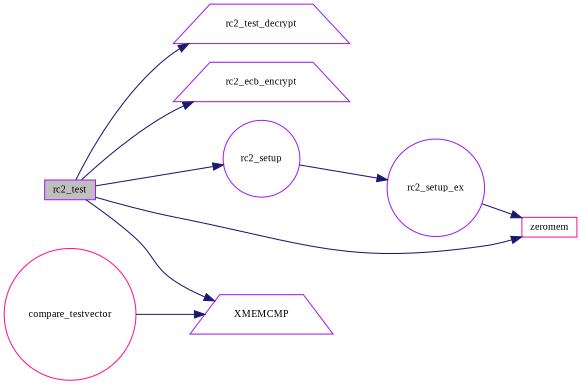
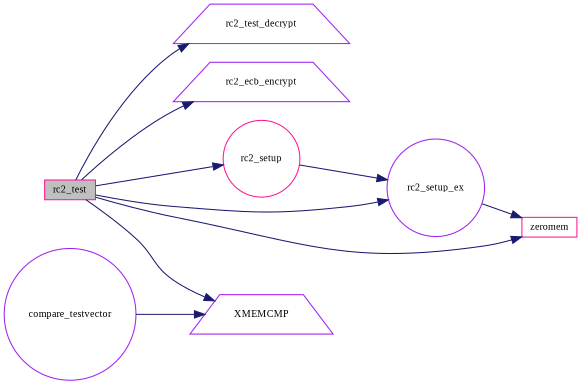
(262, 159) -> (262, 159)
(70, 190) -> (70, 190)
none -> (237, 211)
(70, 314) -> (70, 314)
